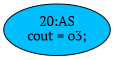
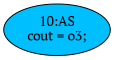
(57, 30) -> (57, 30)
